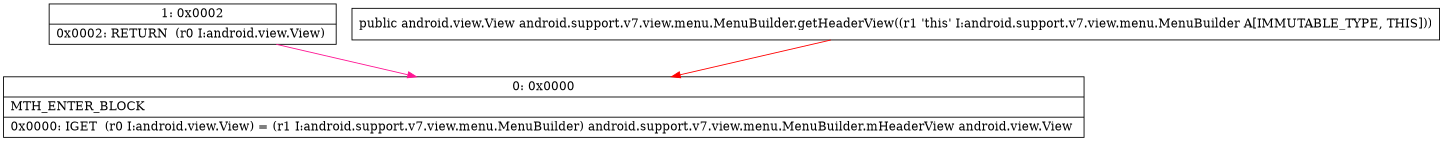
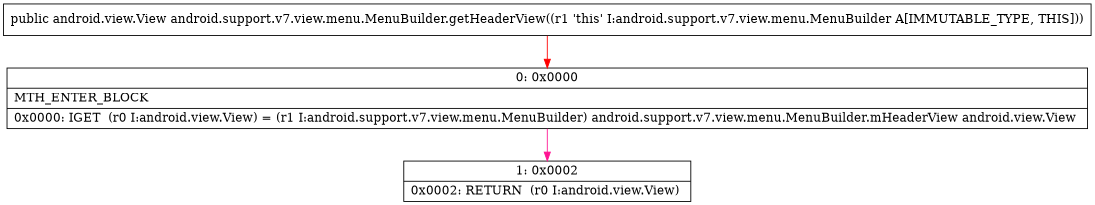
(342, 60) -> (547, 140)
